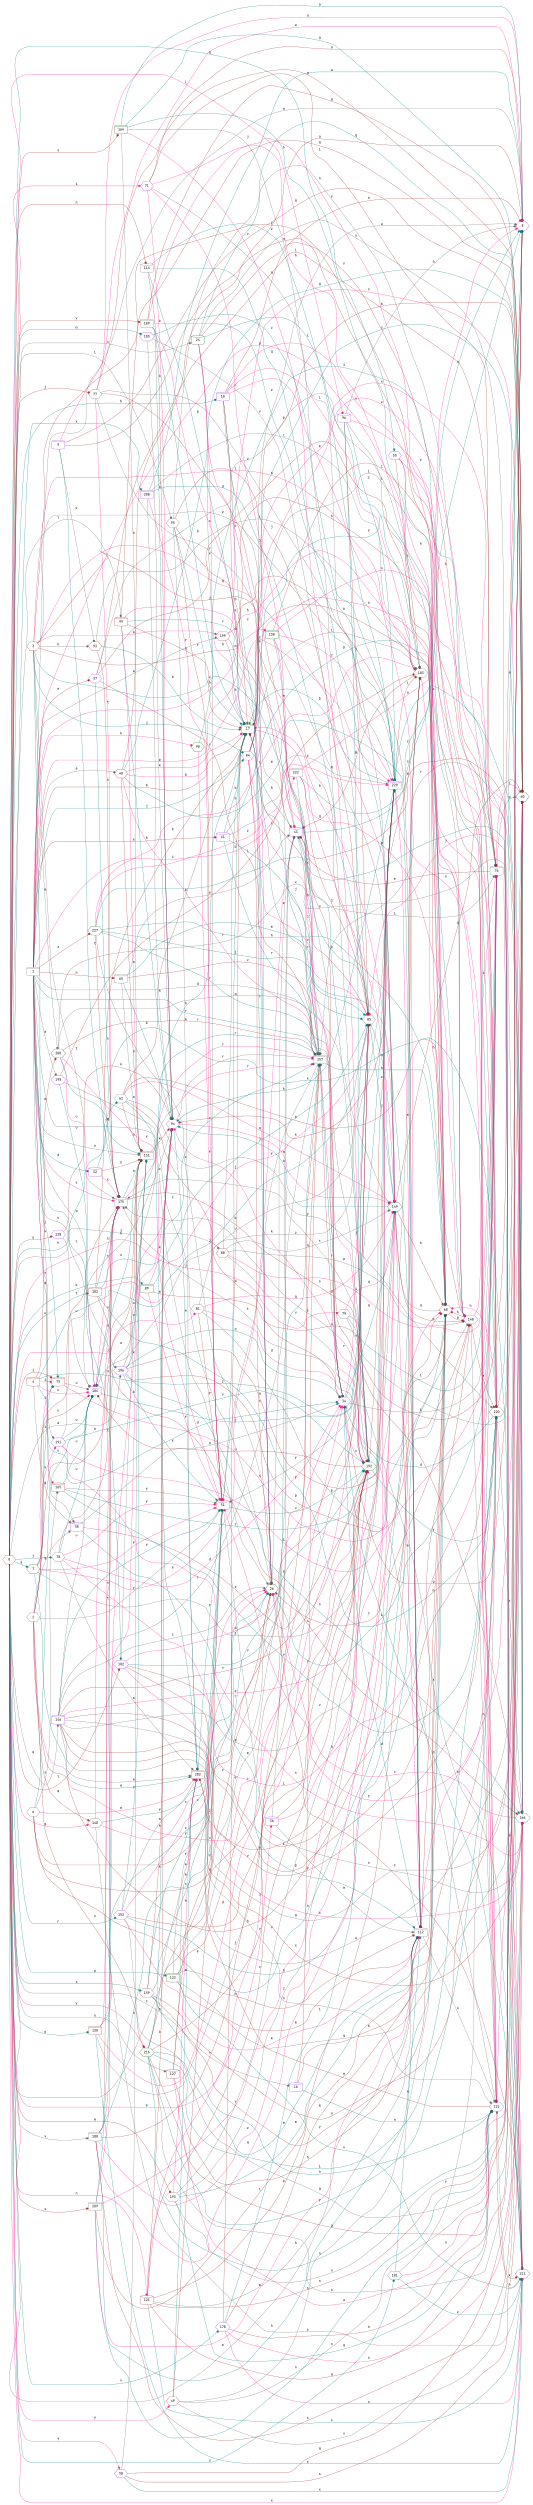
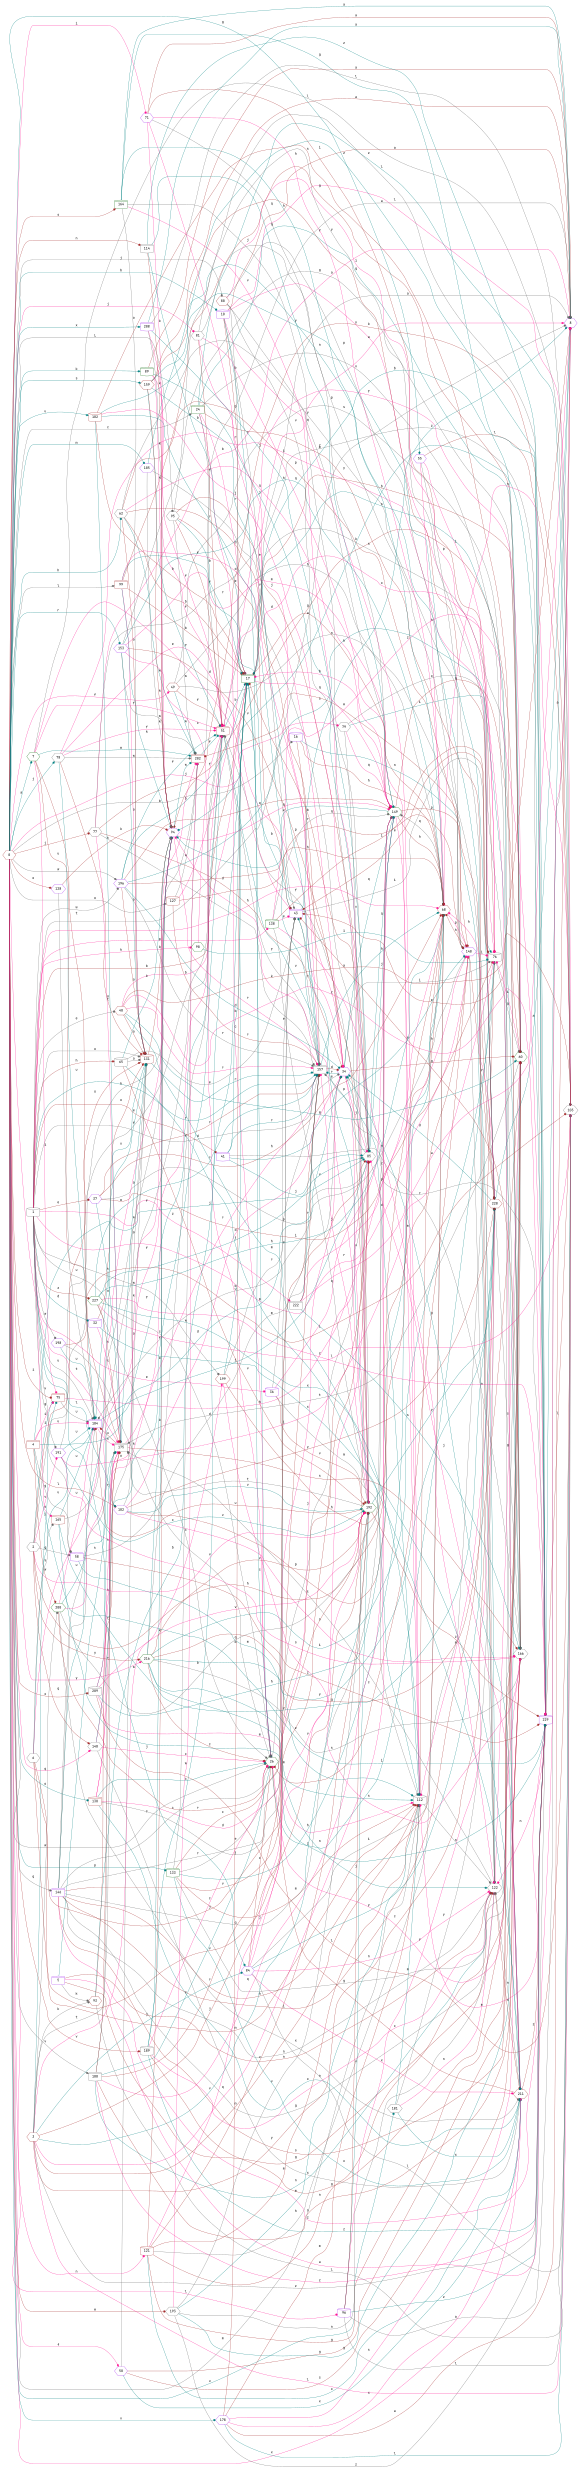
none -> (538, 1909)
